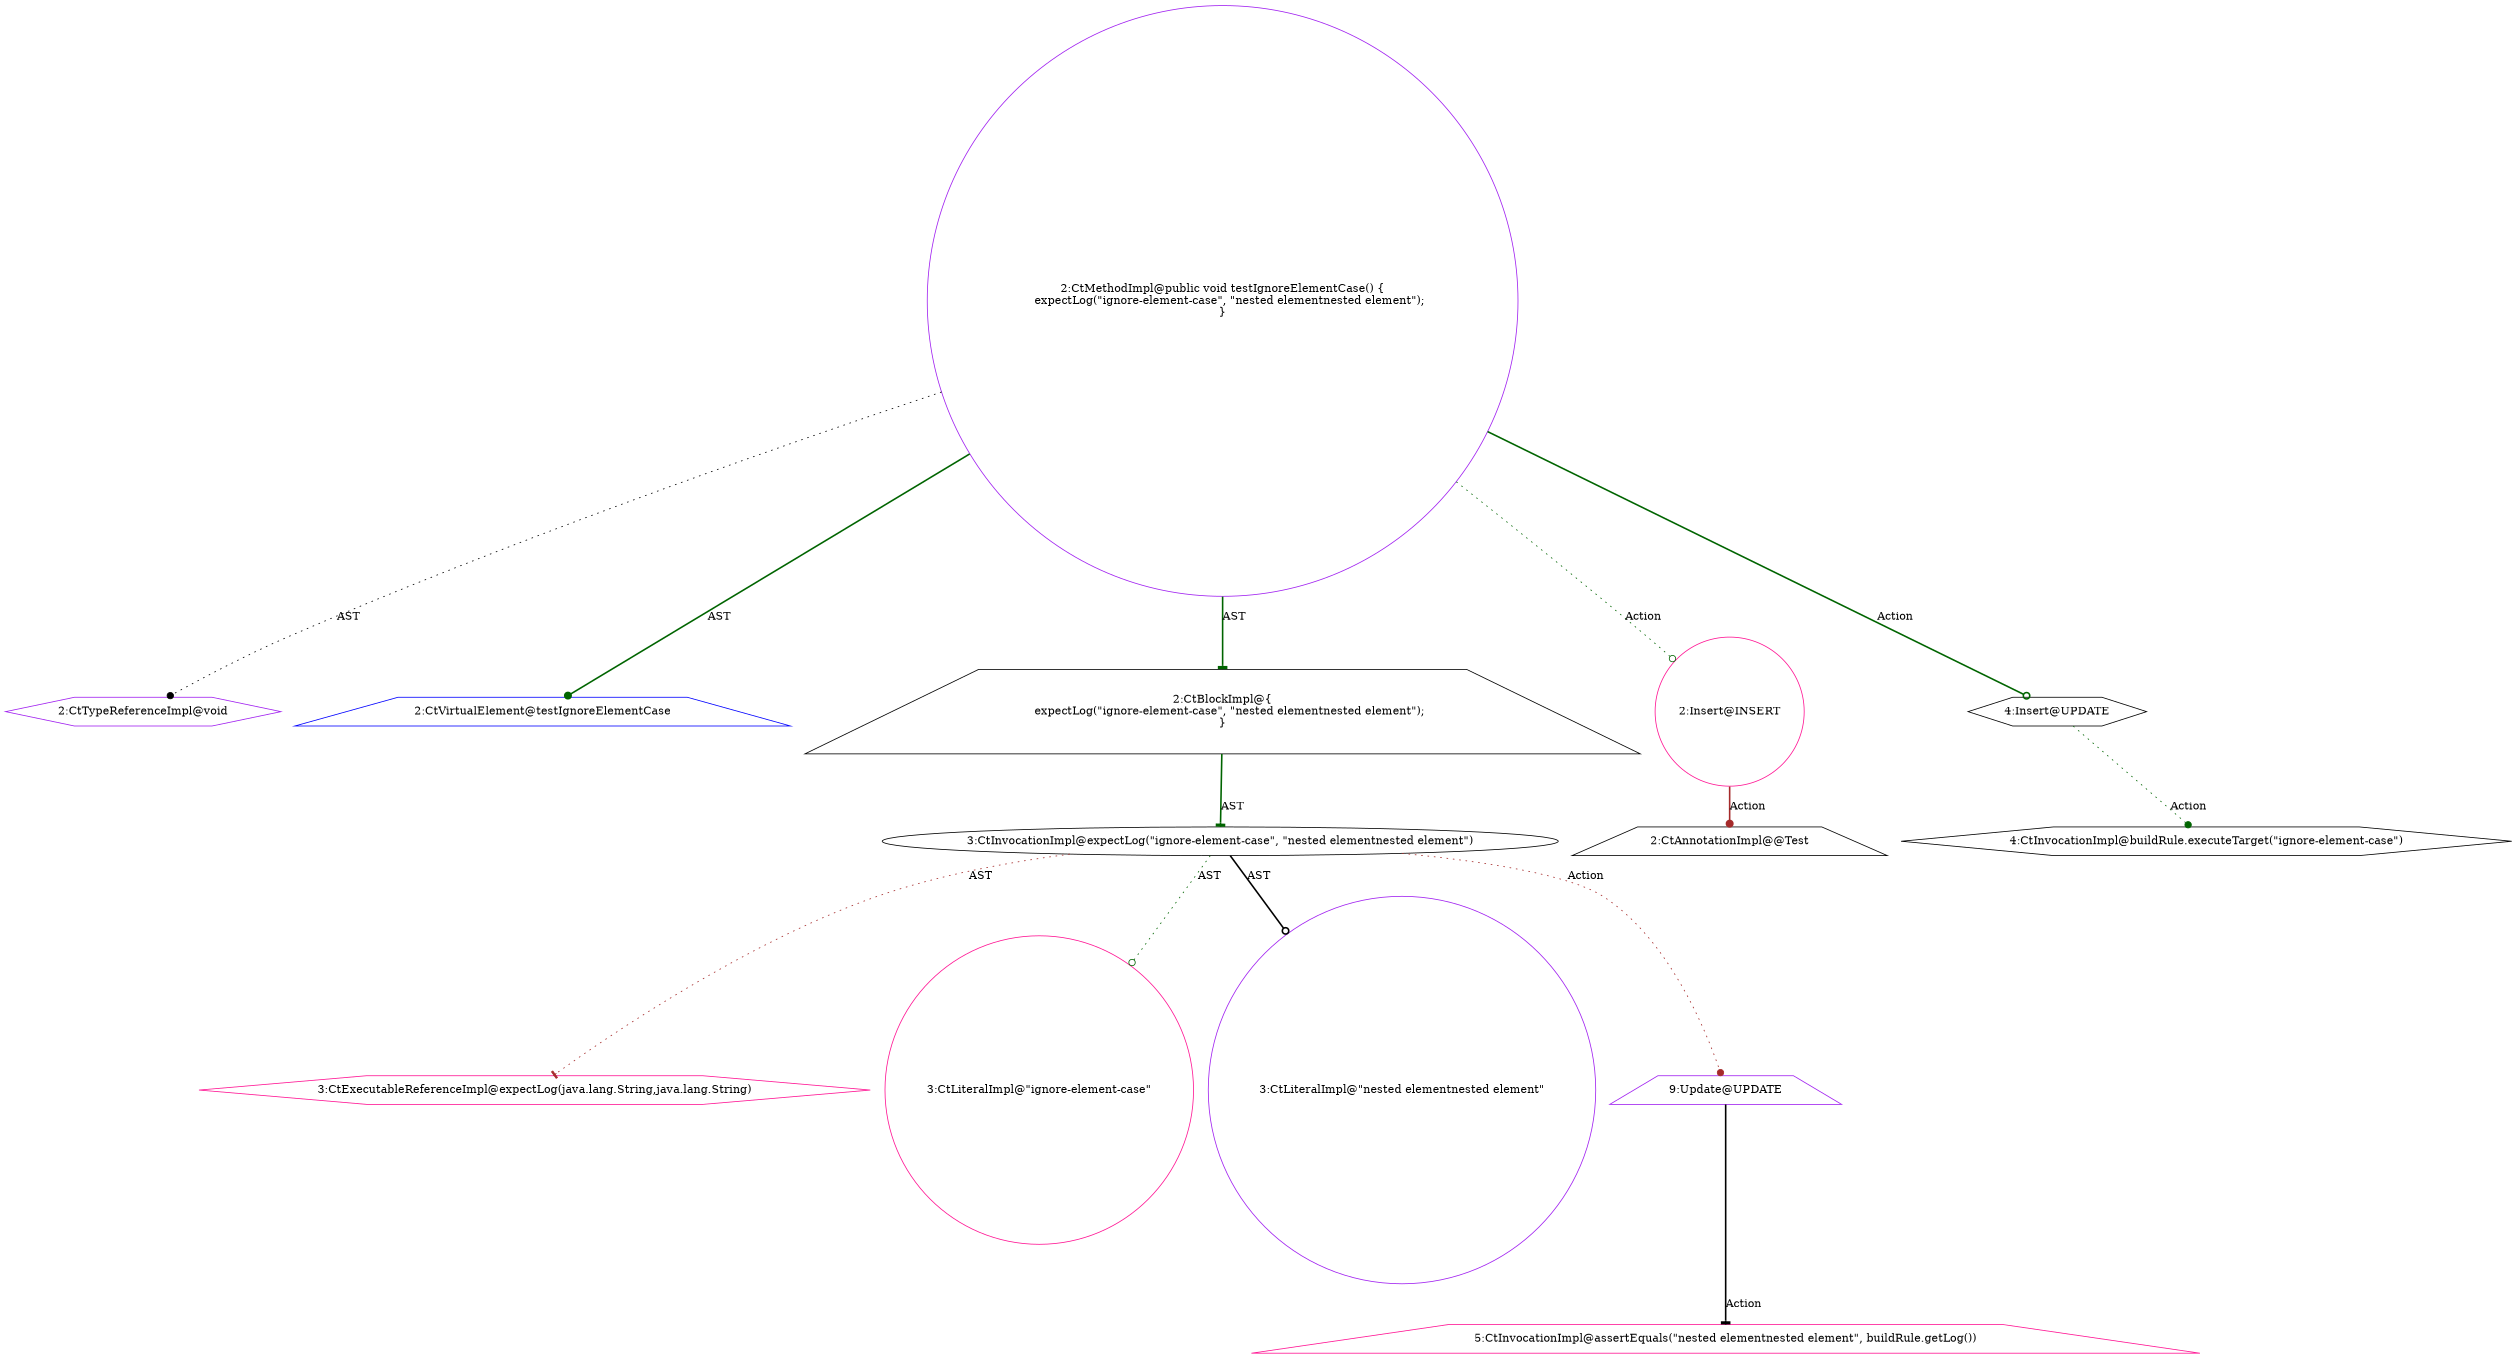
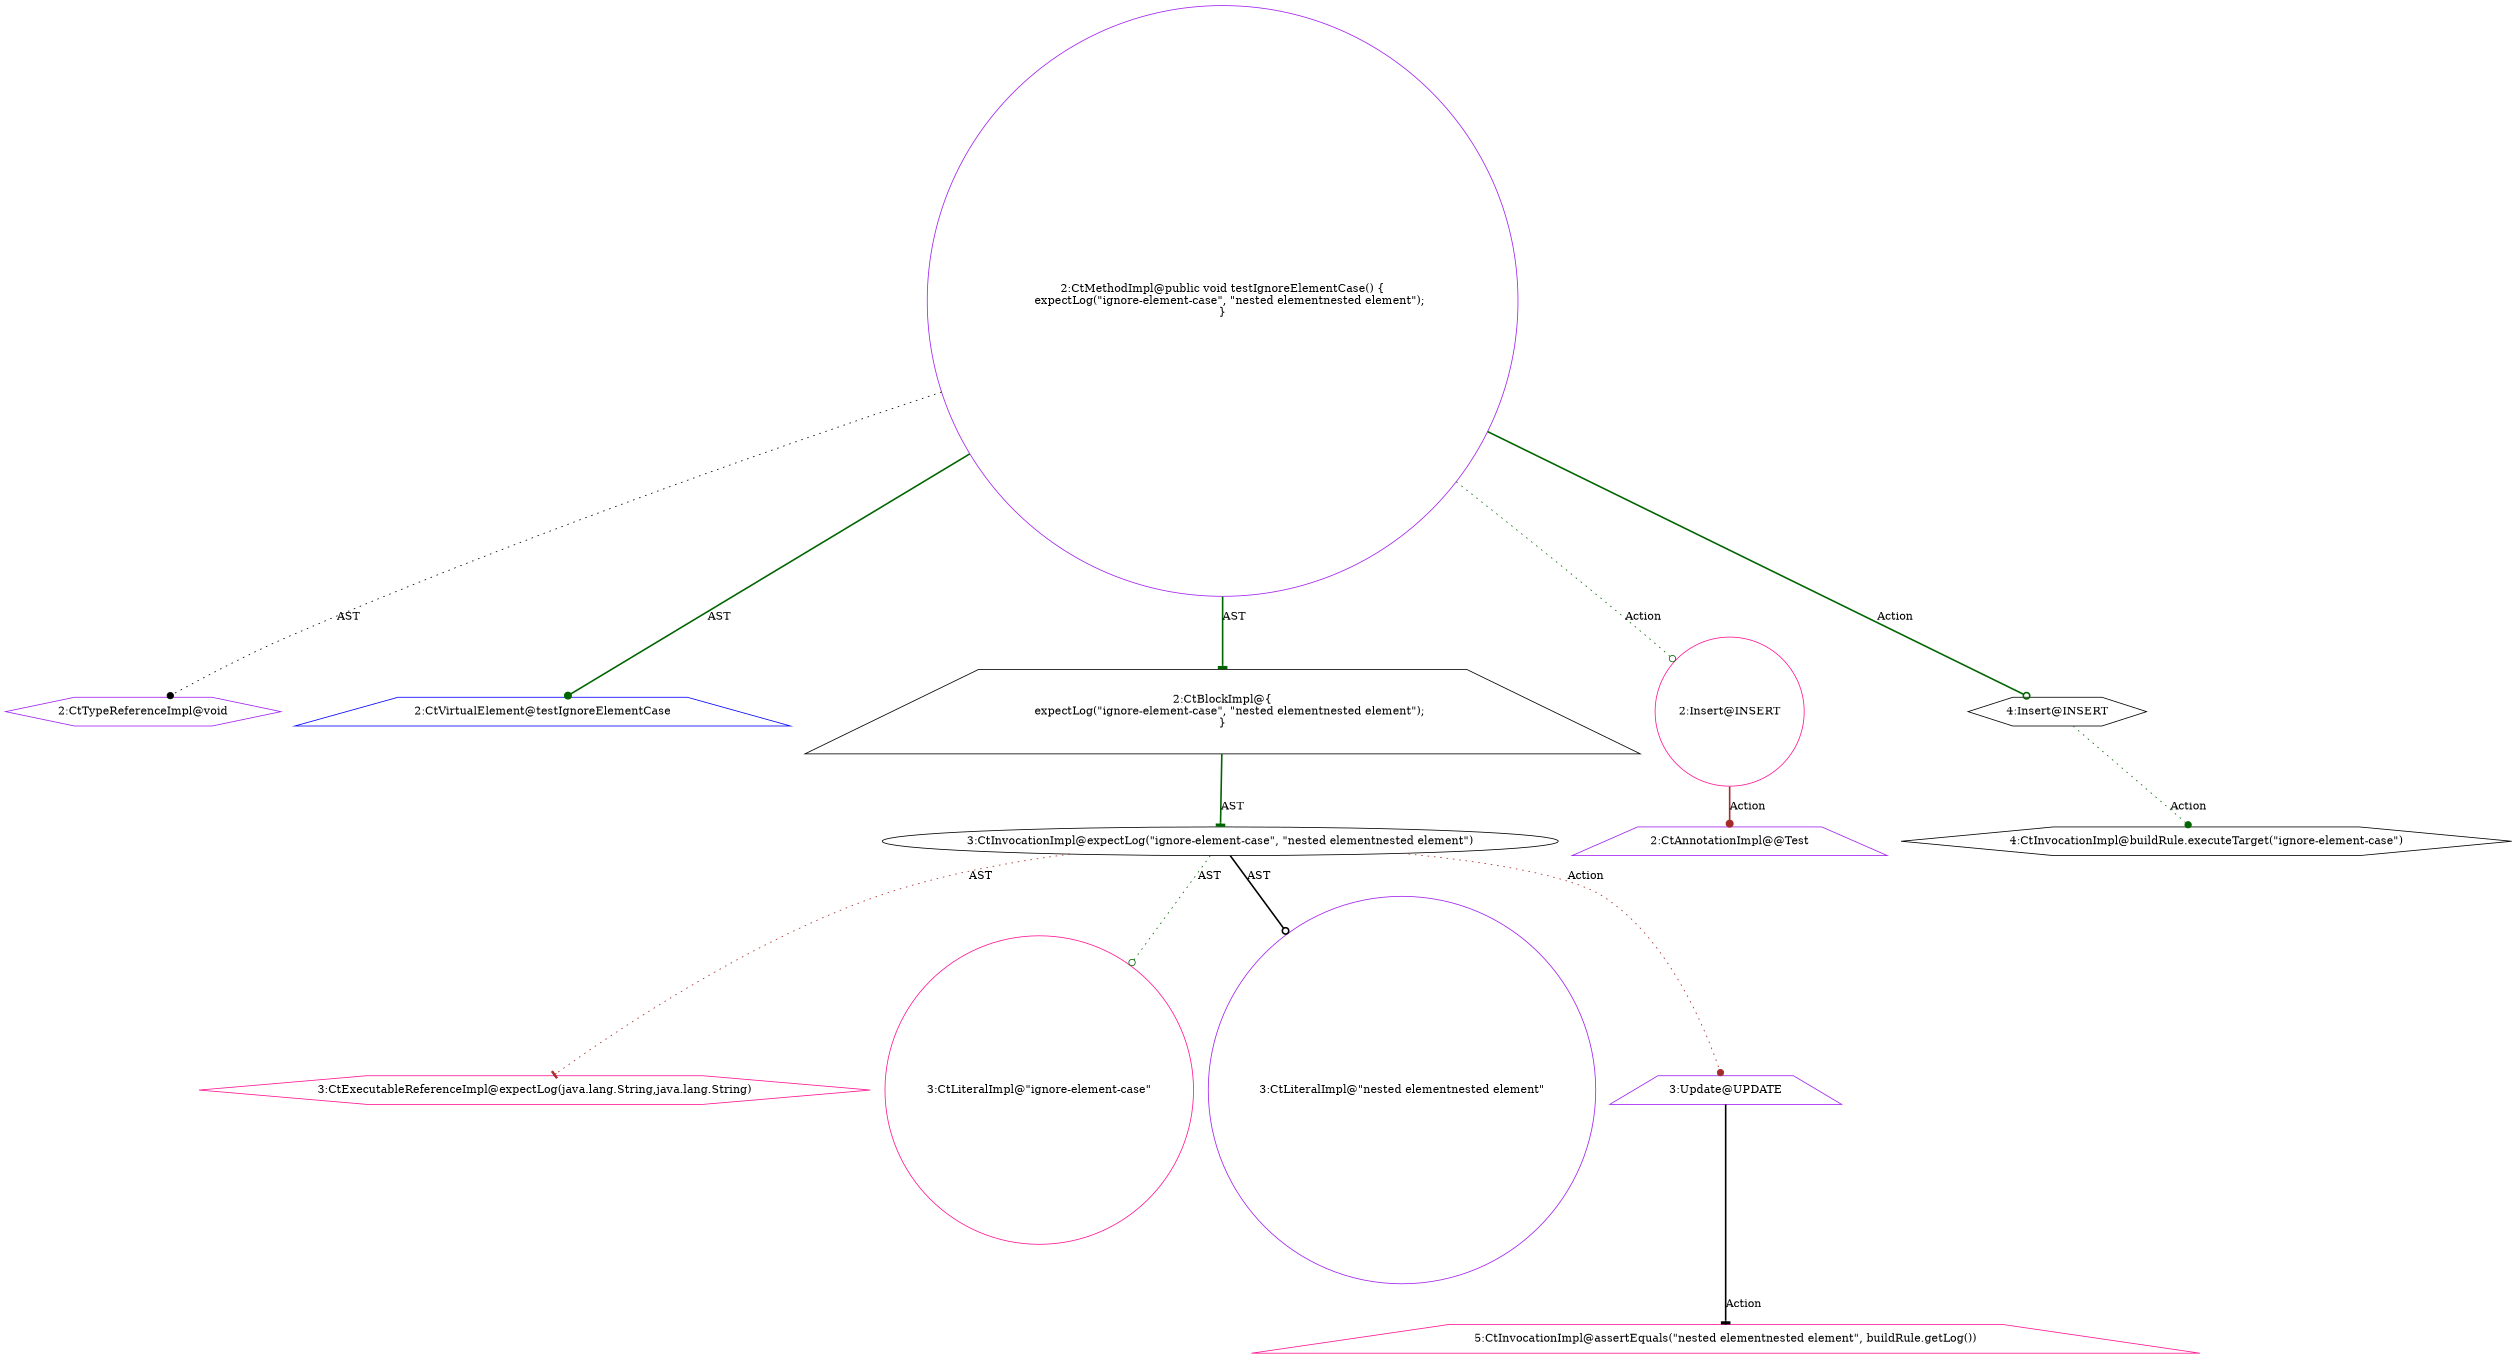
(2057, 712) -> (2057, 712)
(1730, 841) -> (1730, 841)
(1726, 1090) -> (1726, 1090)
